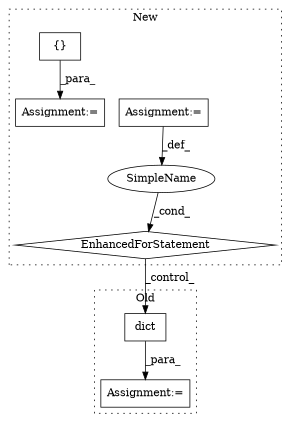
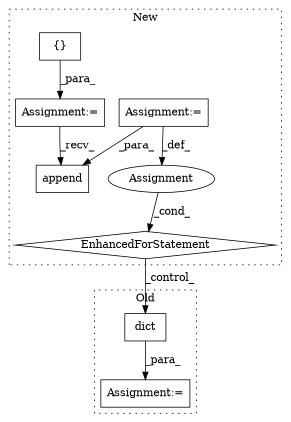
none -> (62, 179)
(161, 179) -> (161, 179)
